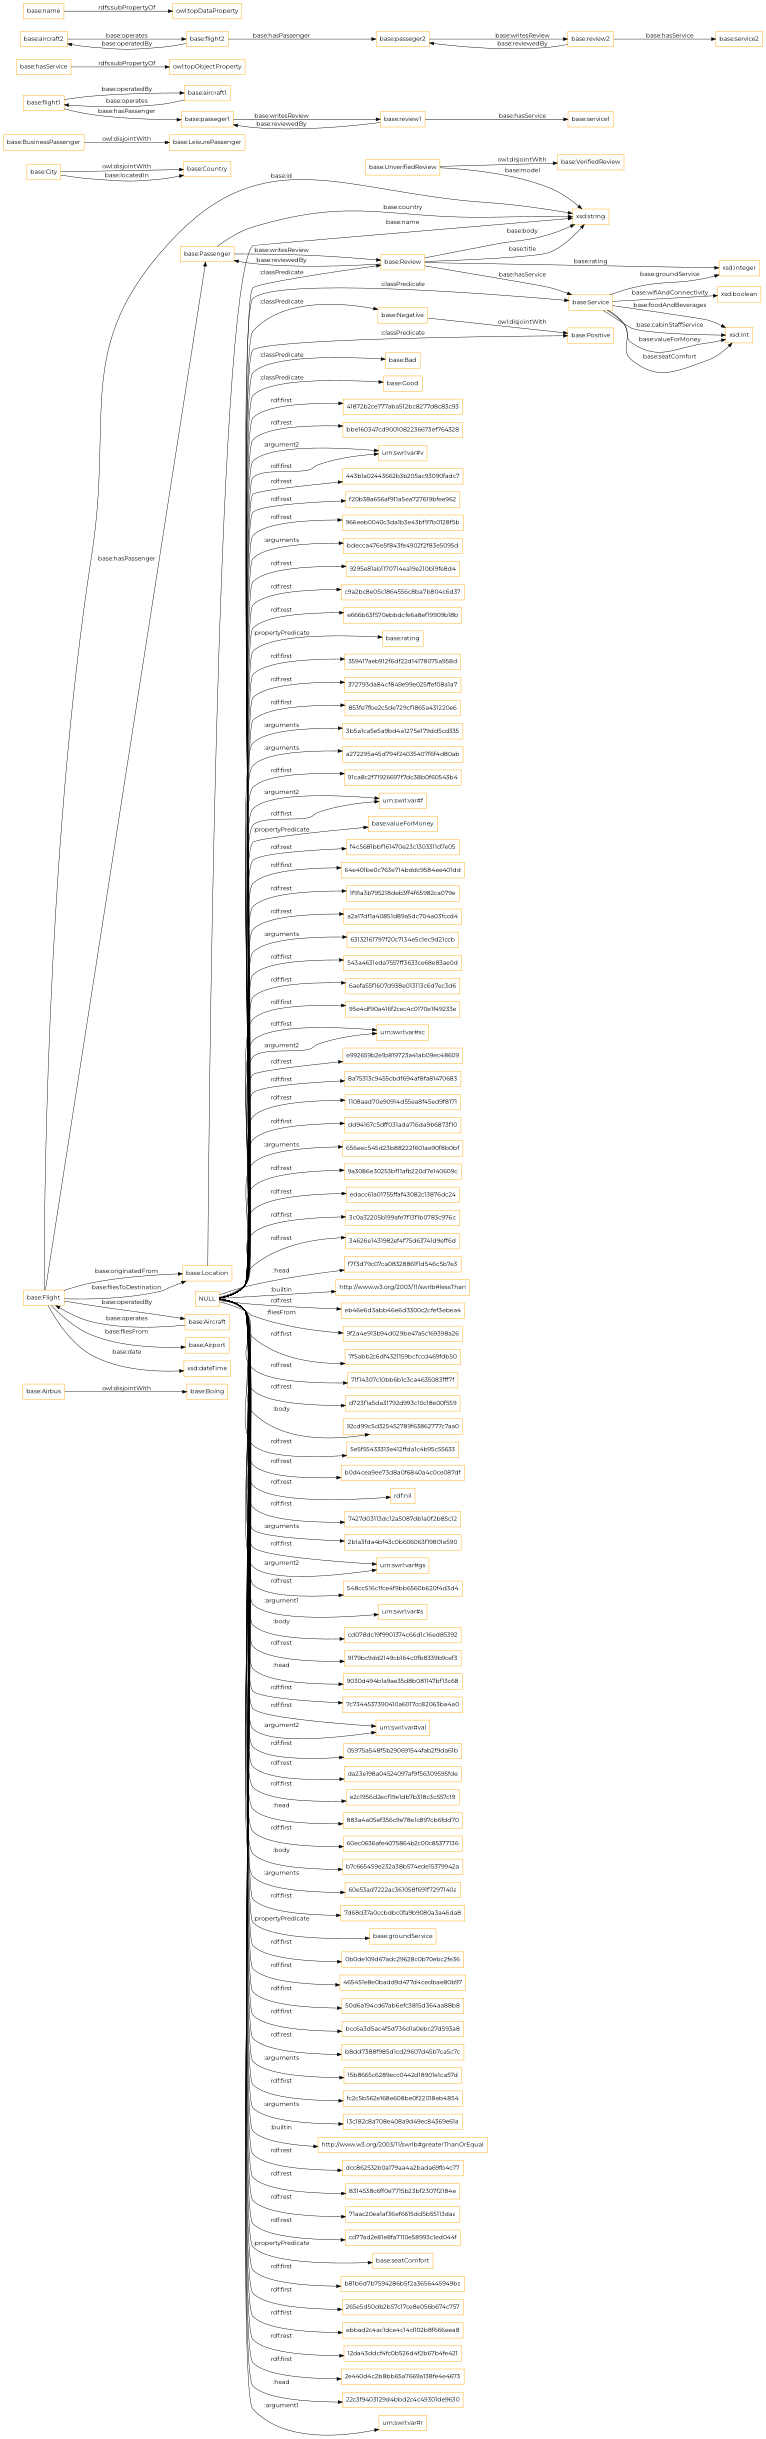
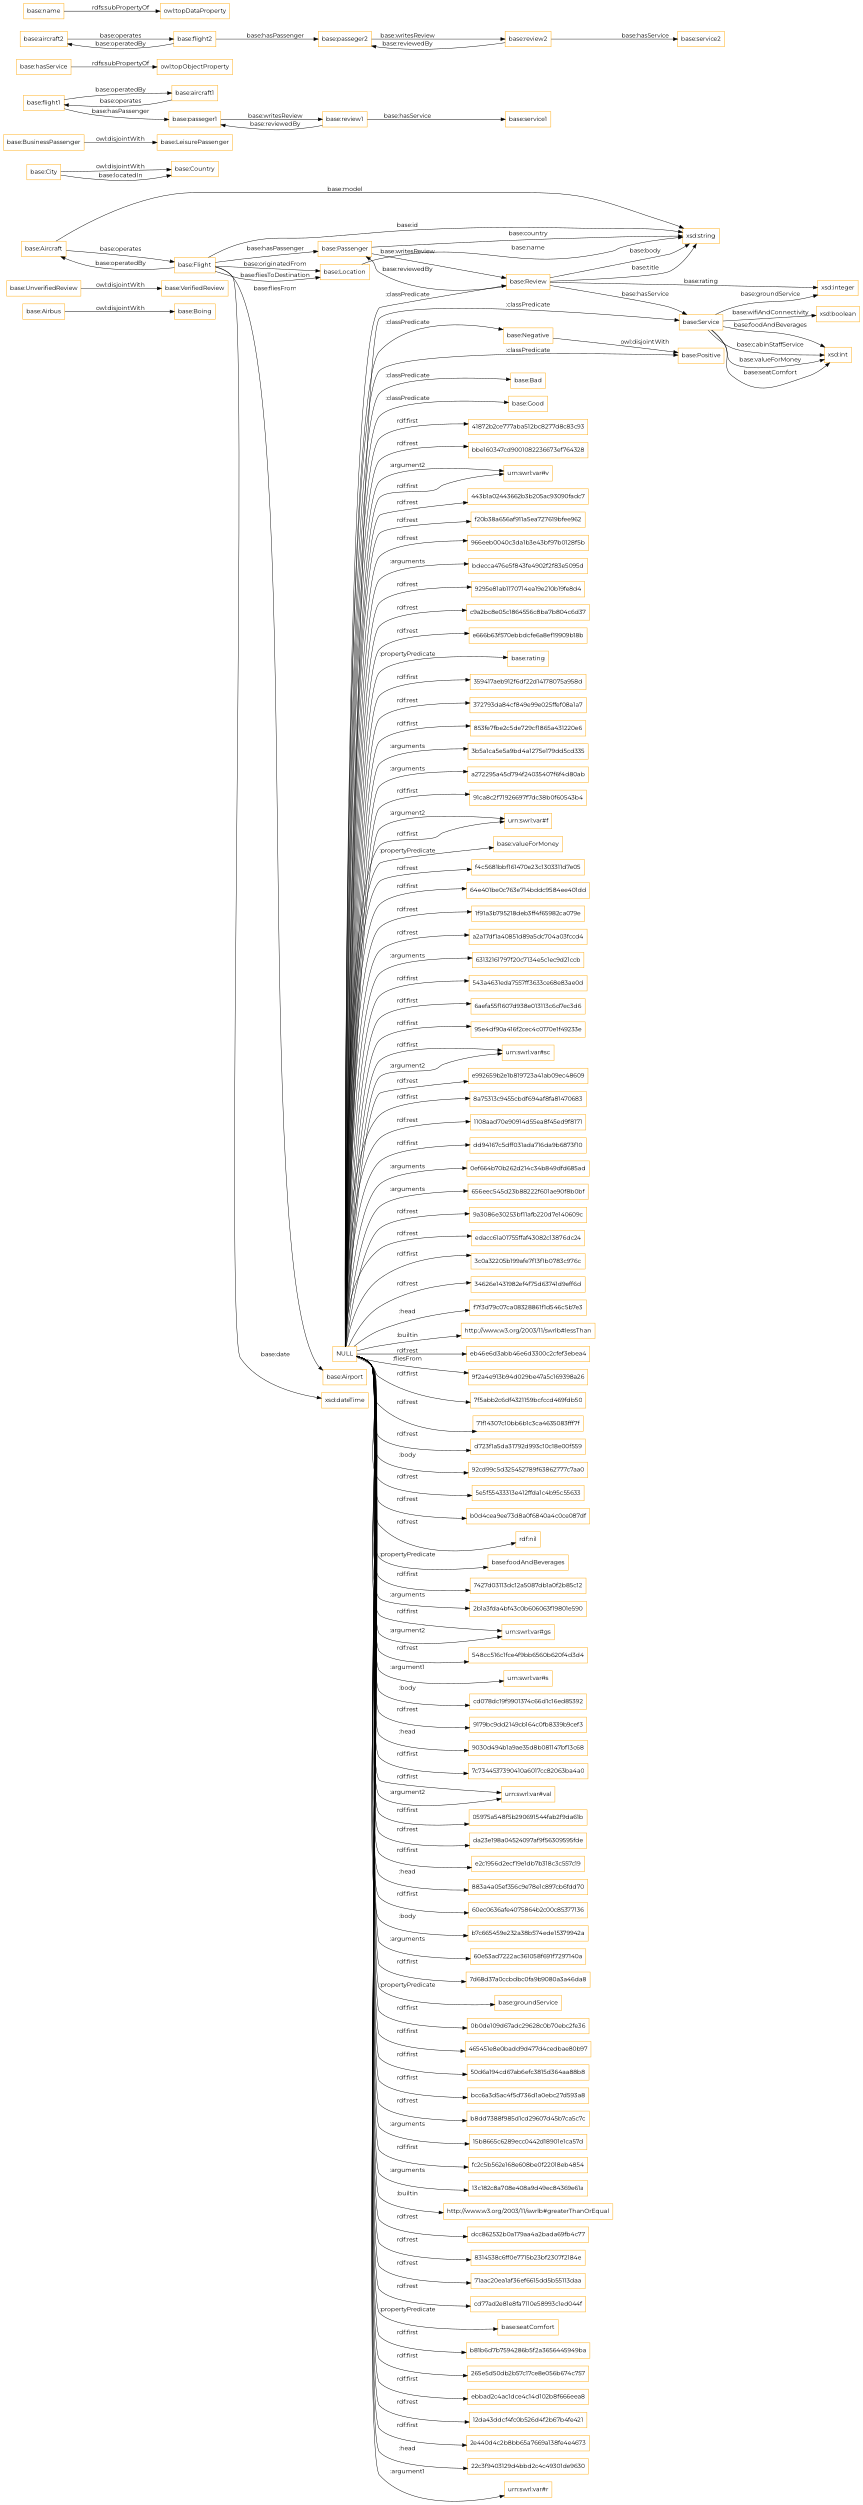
(512, 177) -> (365, 193)
none -> (528, 1169)
none -> (528, 1563)
